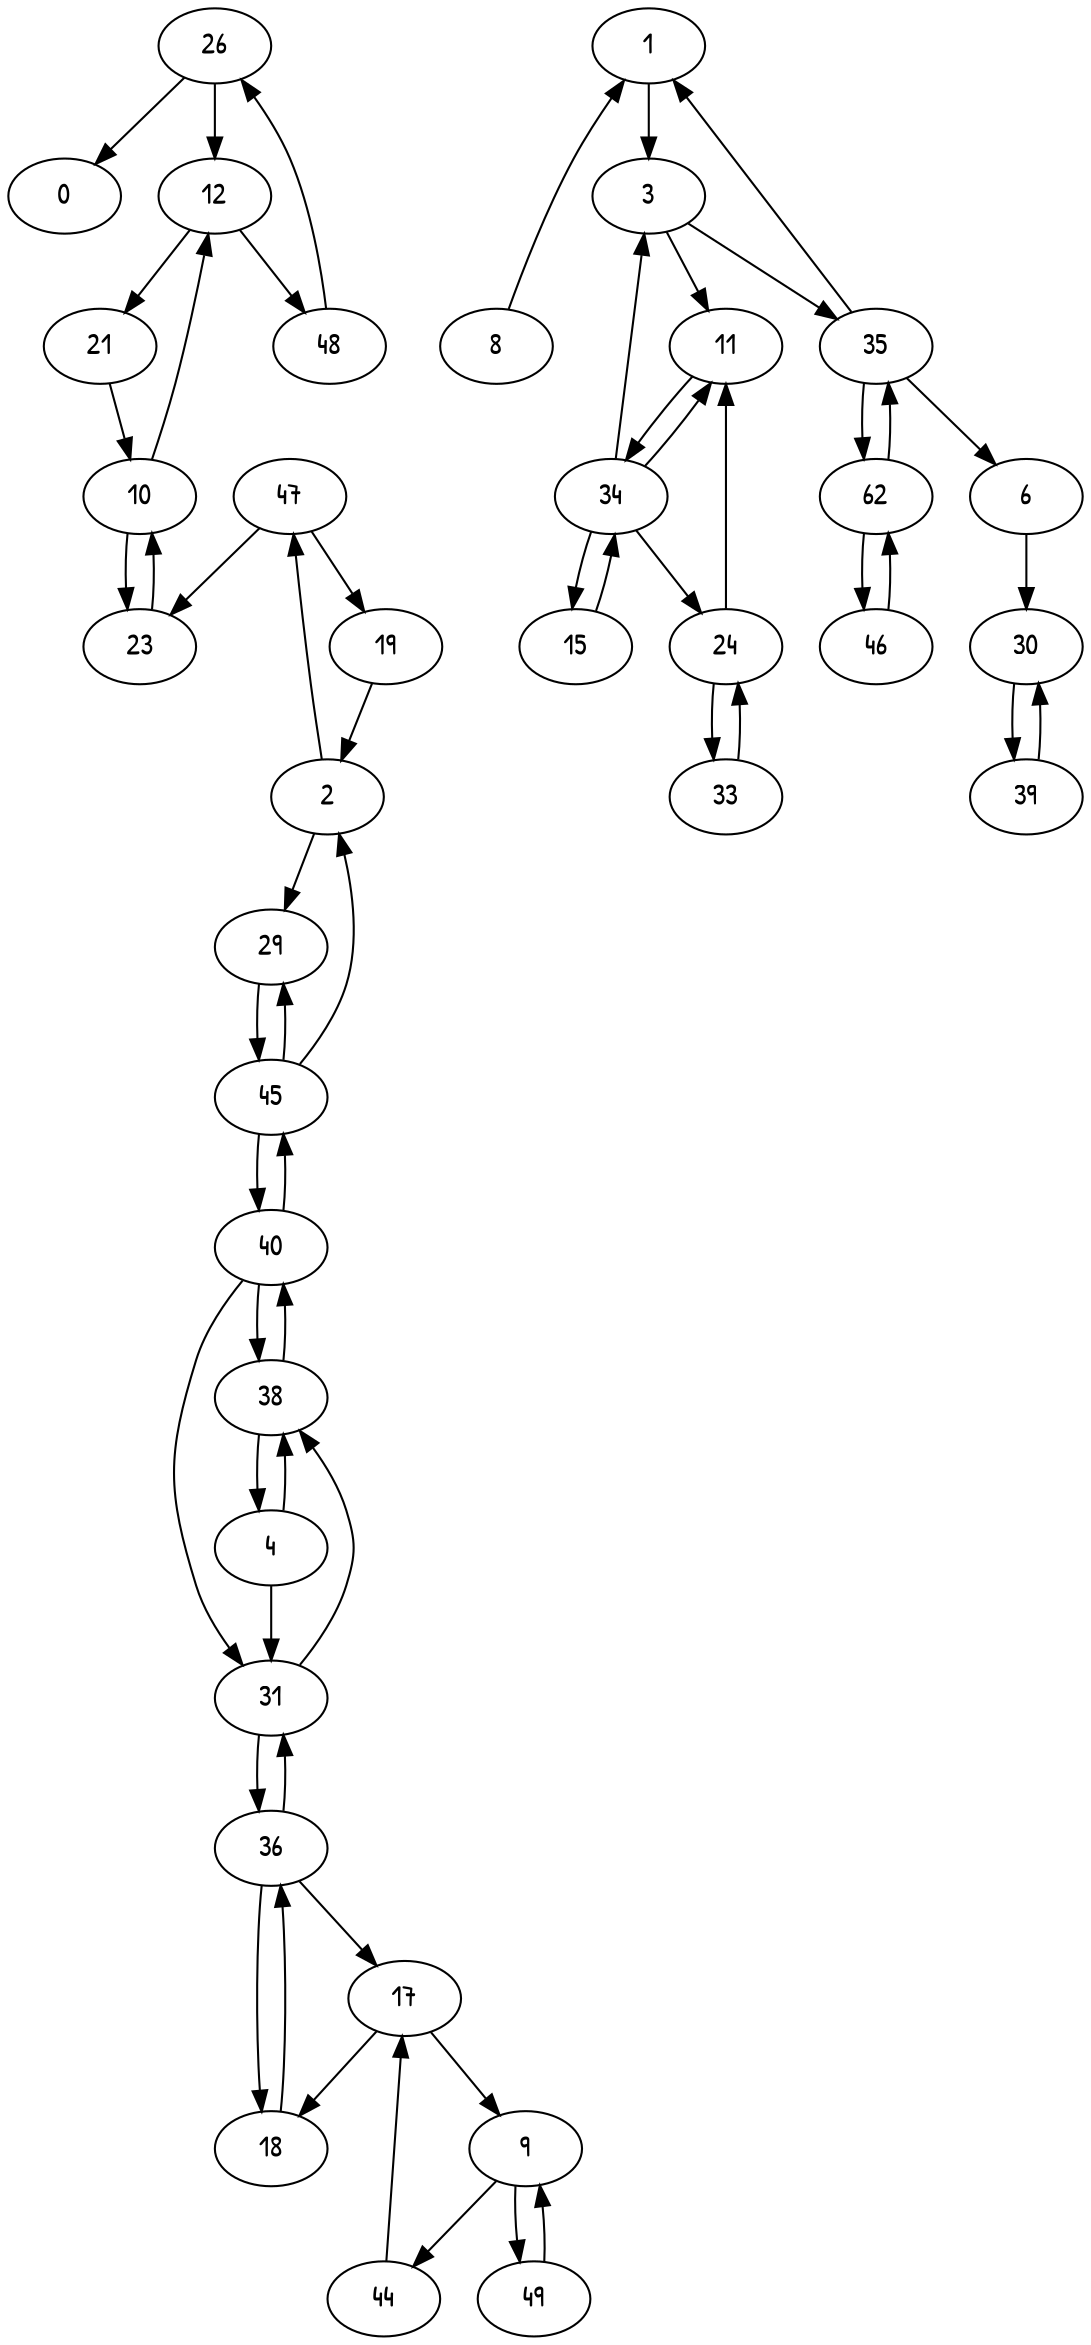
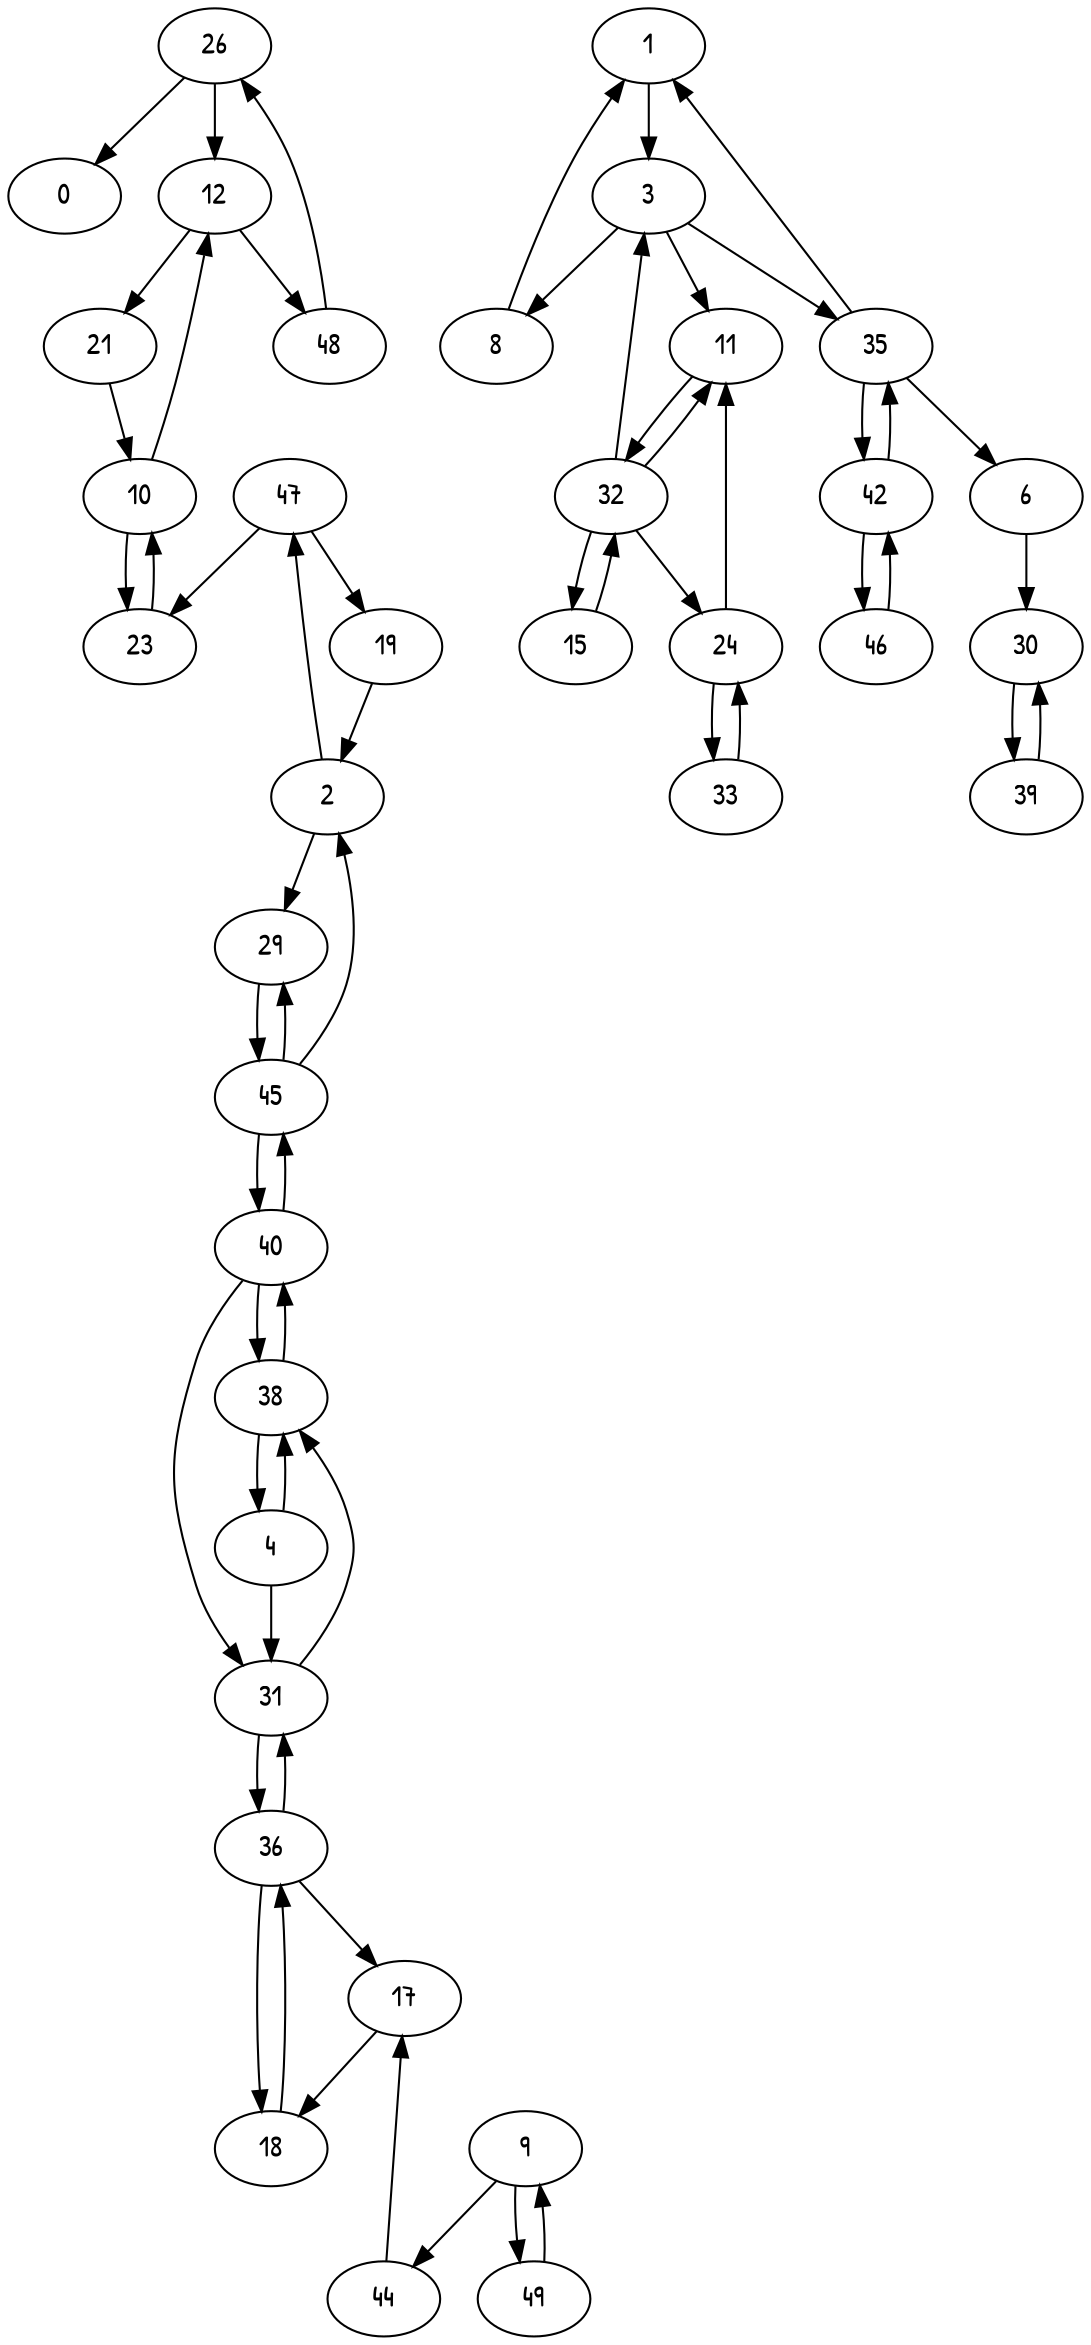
none -> (580, 264)
(611, 496) -> (611, 496)
(876, 496) -> (876, 496)
(458, 2065) -> none
